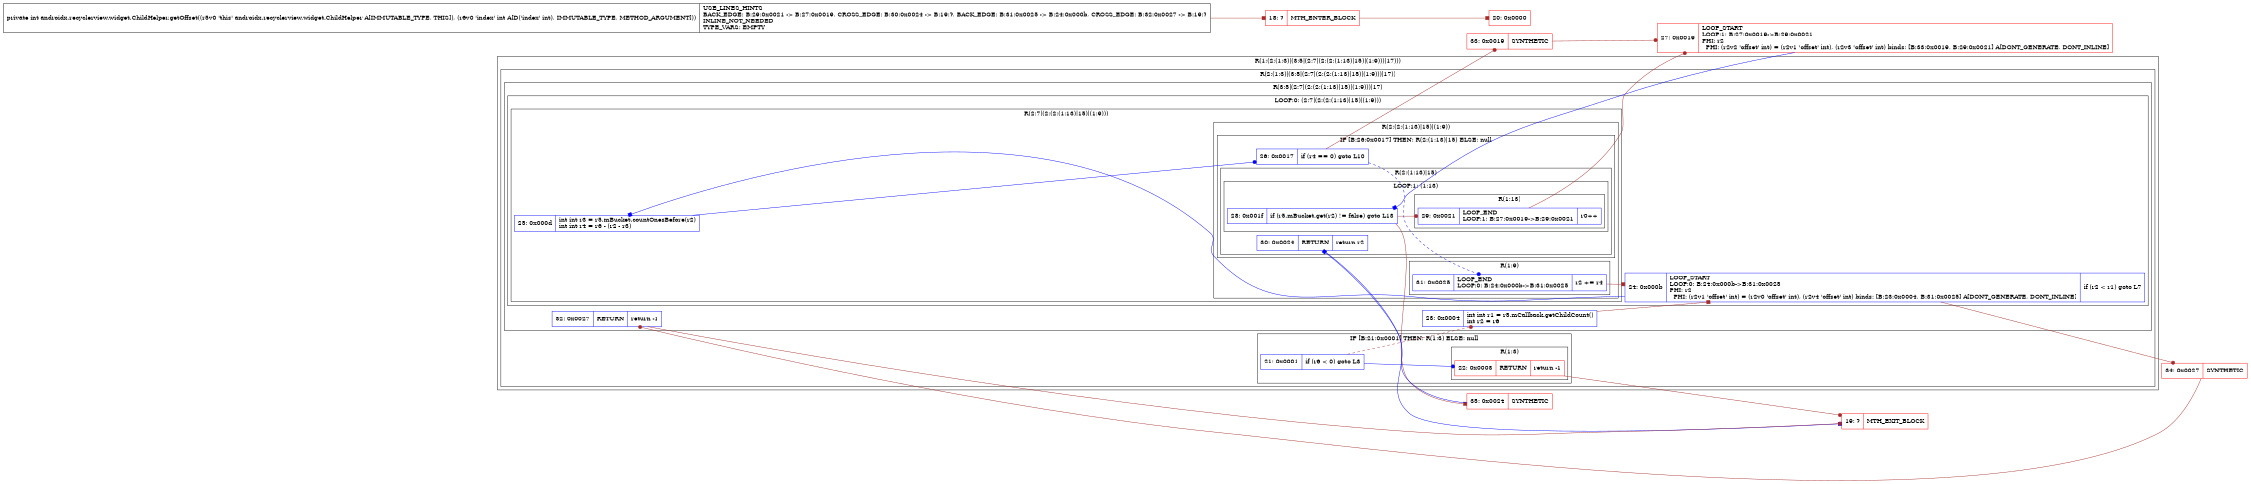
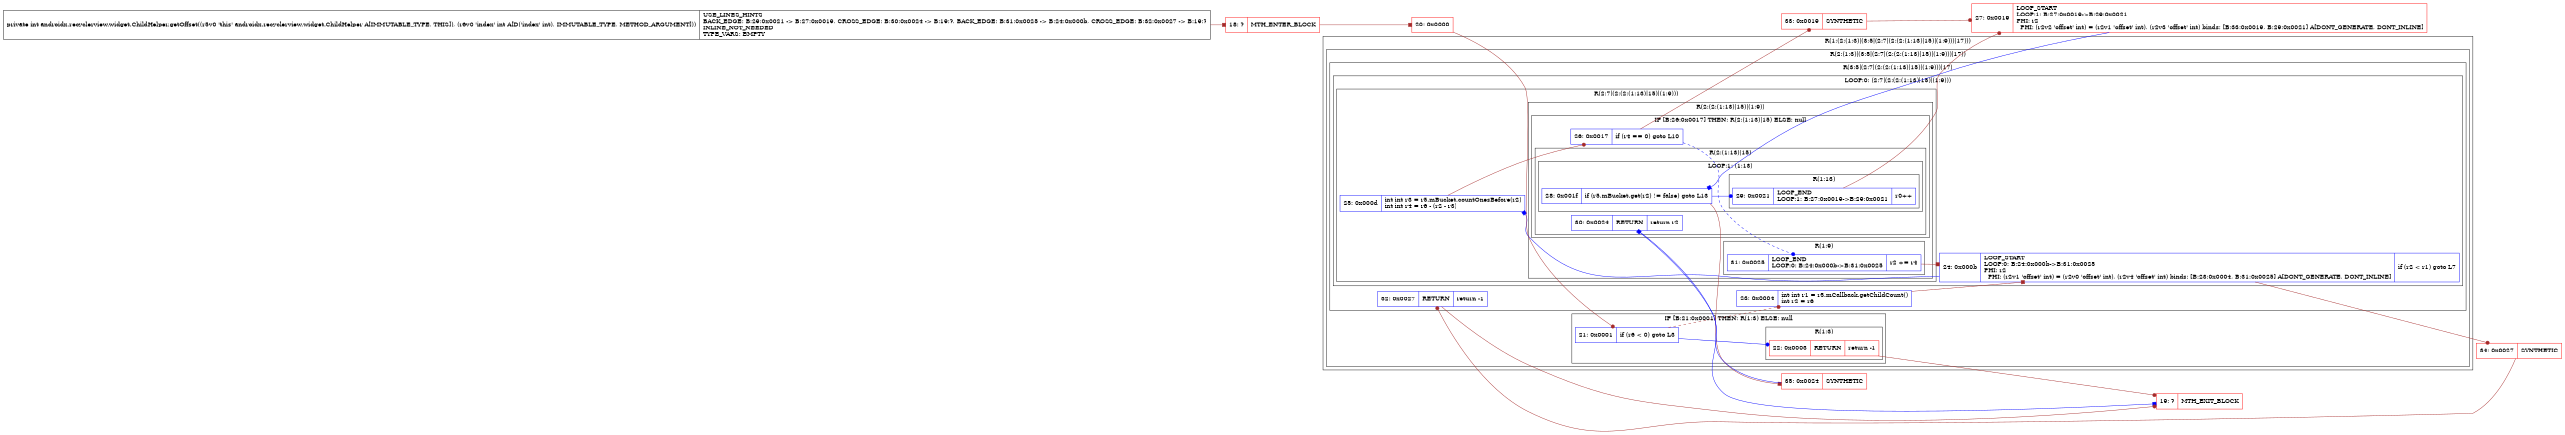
(973, 189) -> (1513, 165)
(1406, 216) -> (1721, 196)
none -> (1535, 249)
